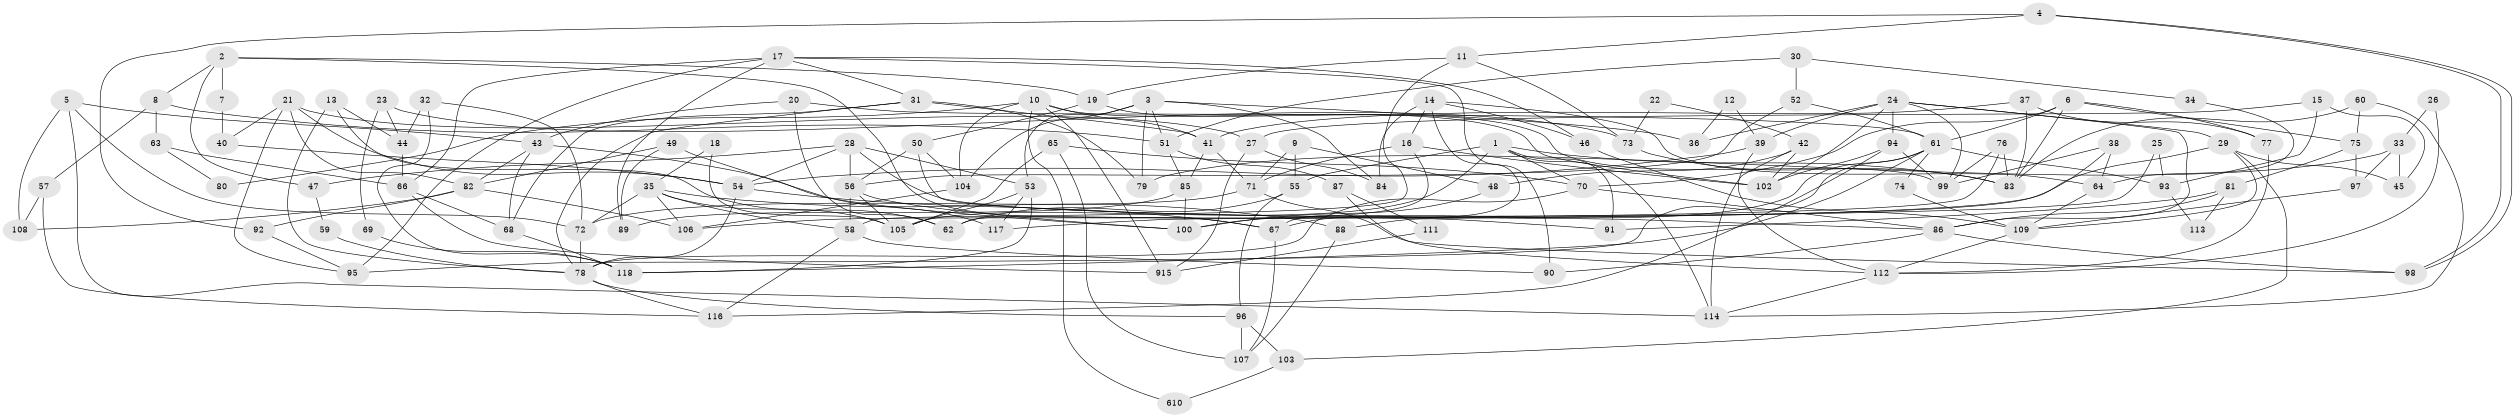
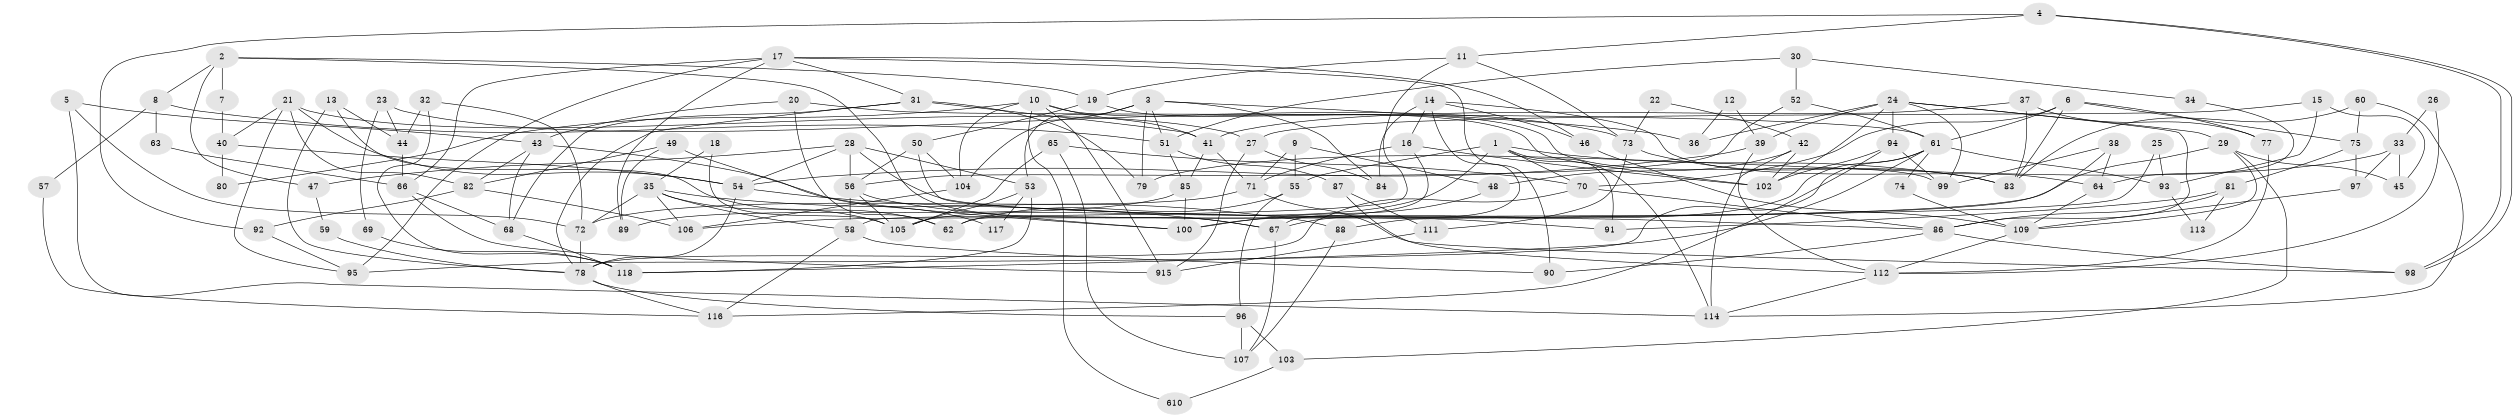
(2002, 144) -> none
(189, 165) -> (222, 163)
none -> (1568, 212)
(20, 230) -> none
